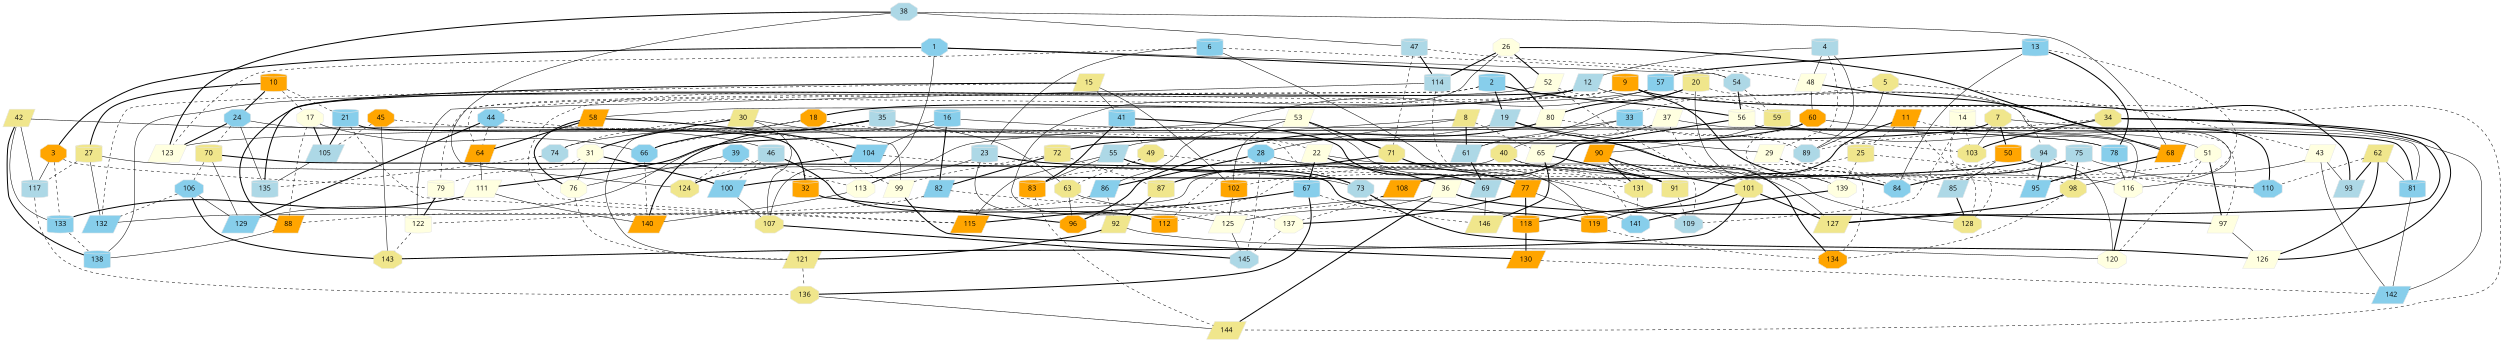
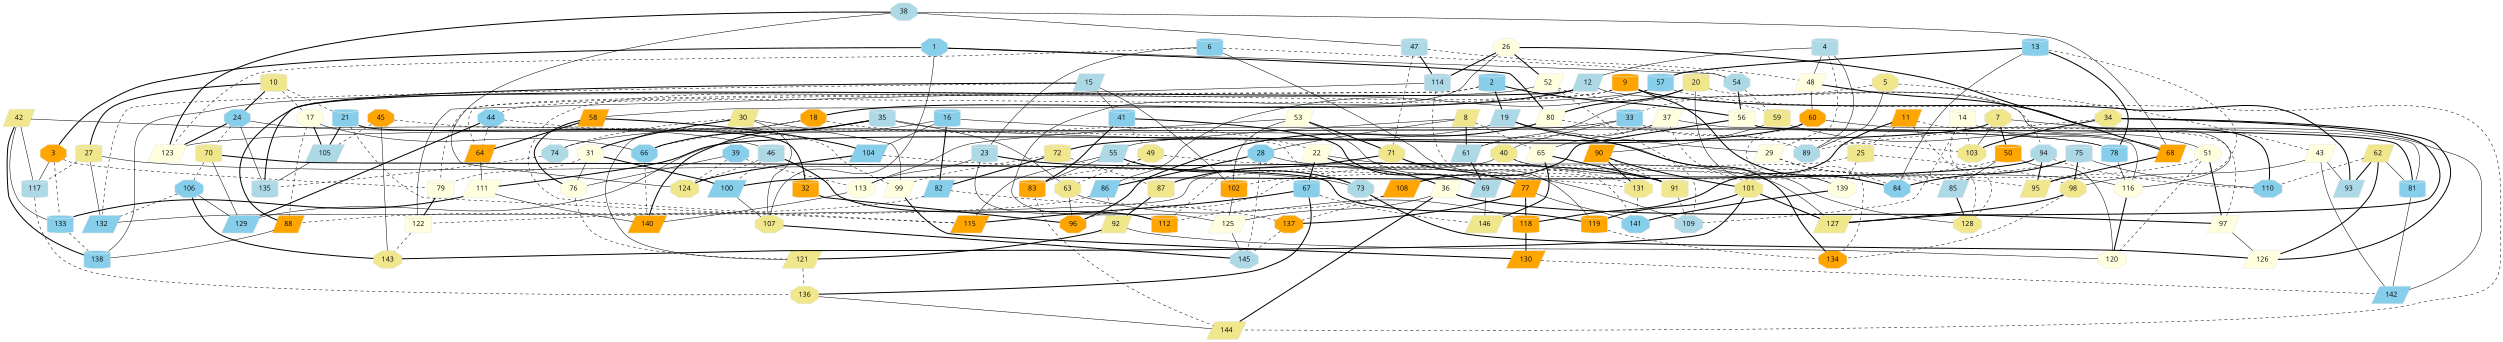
(274, 83) -> (274, 83)
(1089, 83) -> (1089, 83)
(2036, 189) -> (2036, 189)
(1289, 224) -> (1289, 224)
